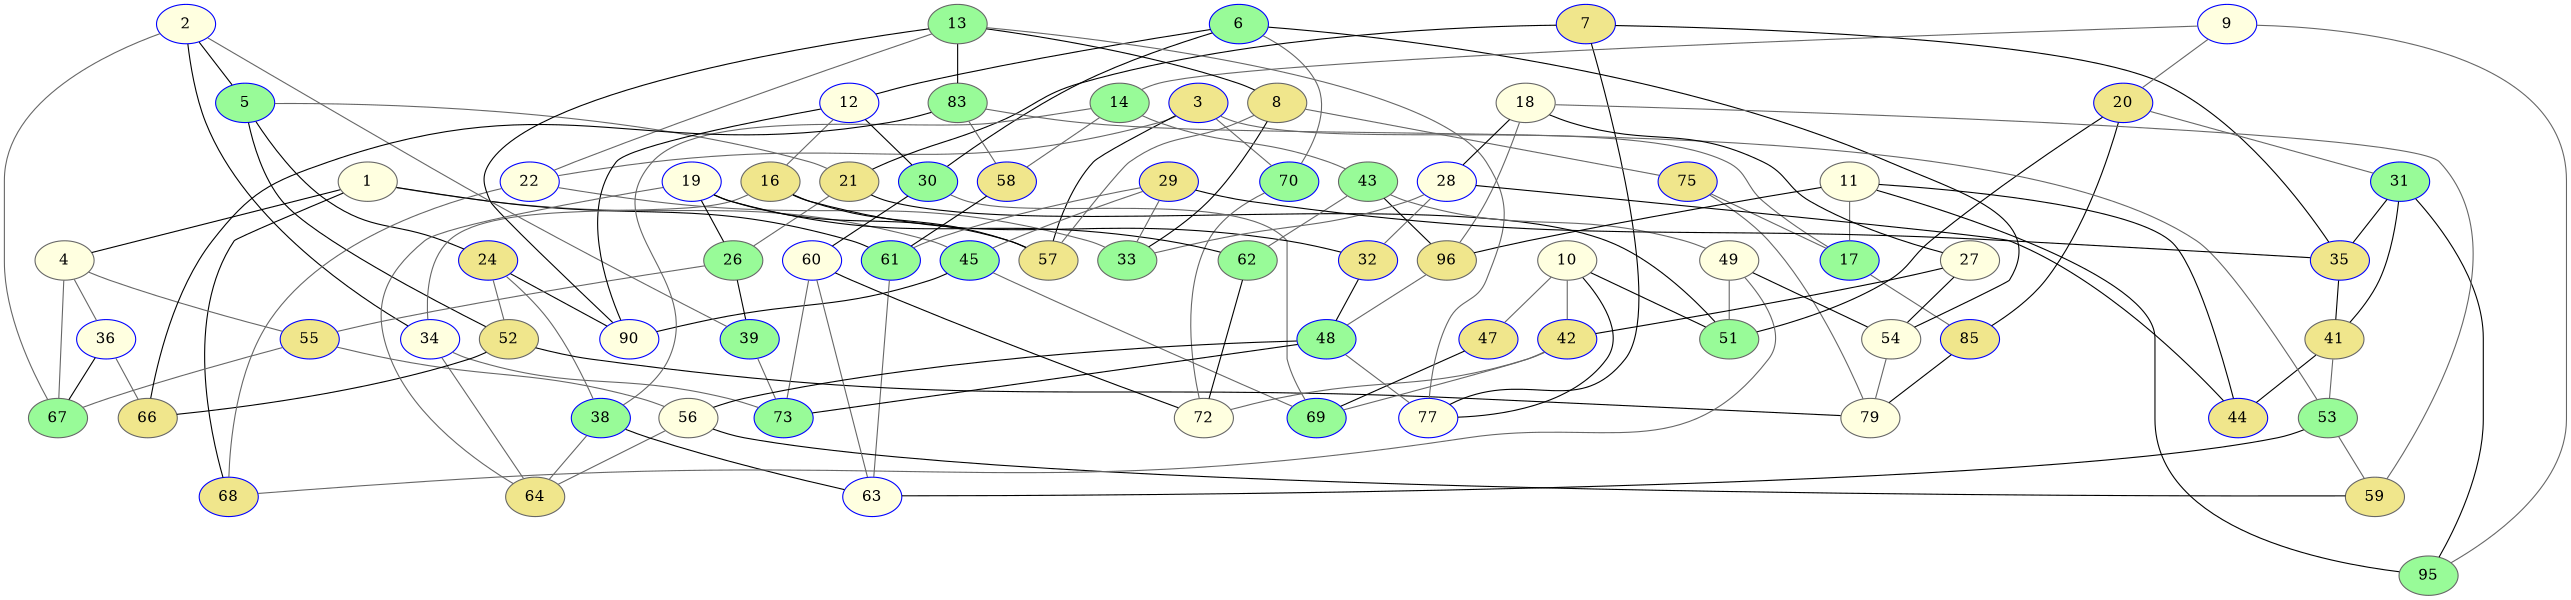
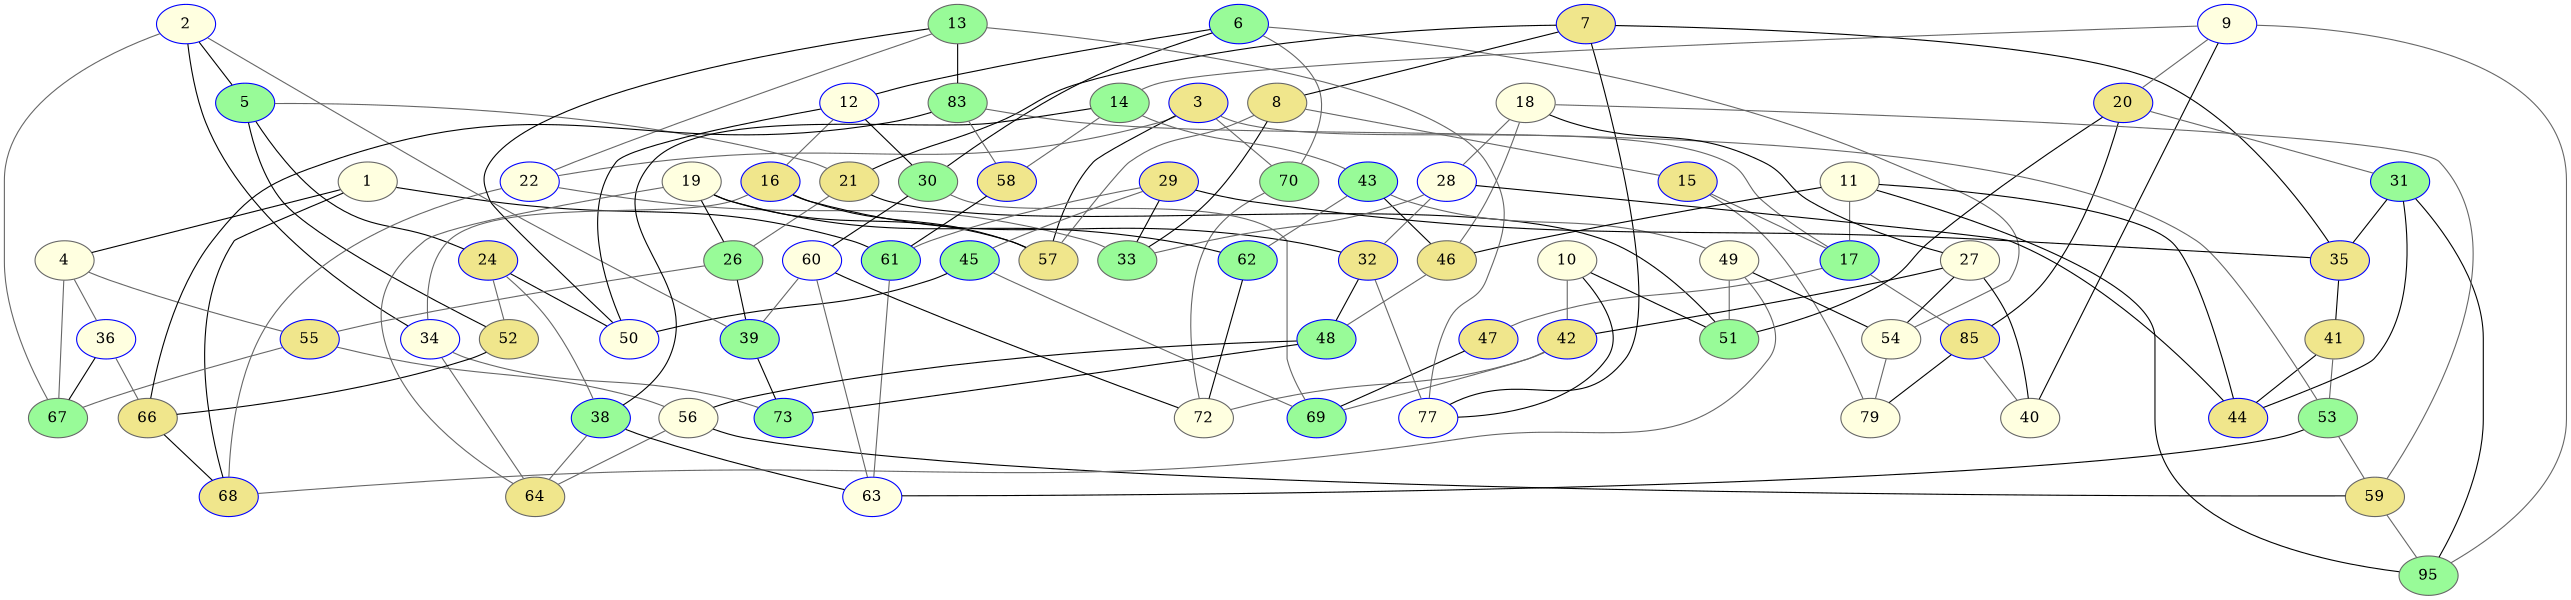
(1122, 53) -> (1419, 67)
(1708, 100) -> (1708, 100)
(767, 127) -> (767, 127)
(1486, 142) -> (1486, 142)
(692, 182) -> (692, 182)
(770, 182) -> (770, 182)
(928, 182) -> (928, 182)
(1289, 182) -> (1289, 182)
(1368, 182) -> (1368, 182)
(1688, 182) -> (1688, 182)
(673, 211) -> none
(1148, 221) -> (1148, 221)
(1248, 260) -> (1248, 260)
(1447, 260) -> (1447, 260)
(2385, 266) -> (2387, 341)
(1528, 300) -> (1666, 294)
(629, 339) -> (629, 339)
(798, 339) -> (781, 300)
(764, 372) -> (767, 379)
(1376, 378) -> (1398, 339)
(1187, 392) -> none
none -> (2030, 418)
none -> (188, 457)
none -> (2402, 536)
